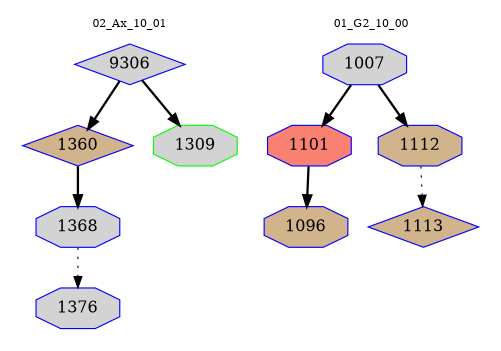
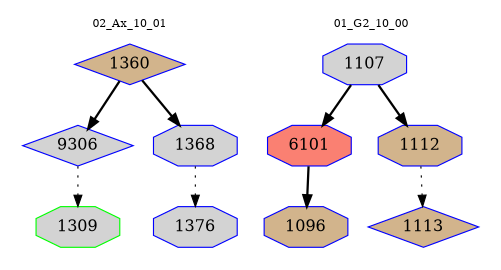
(365, 64) -> (365, 64)
(157, 98) -> (78, 181)
(107, 100) -> (107, 100)
(309, 146) -> (309, 146)
